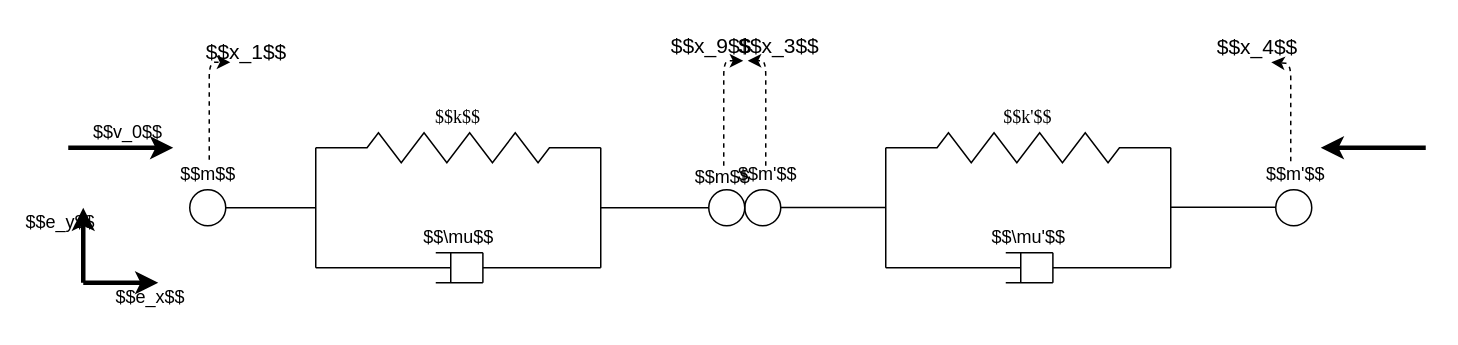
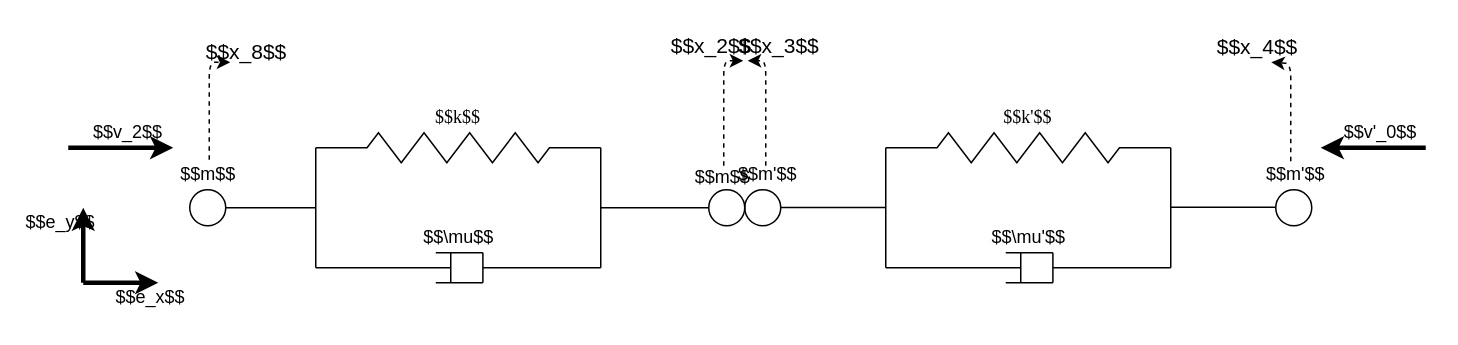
(712, 46) -> (712, 46)
(247, 52) -> (247, 52)
(128, 133) -> (128, 133)
none -> (1381, 133)
